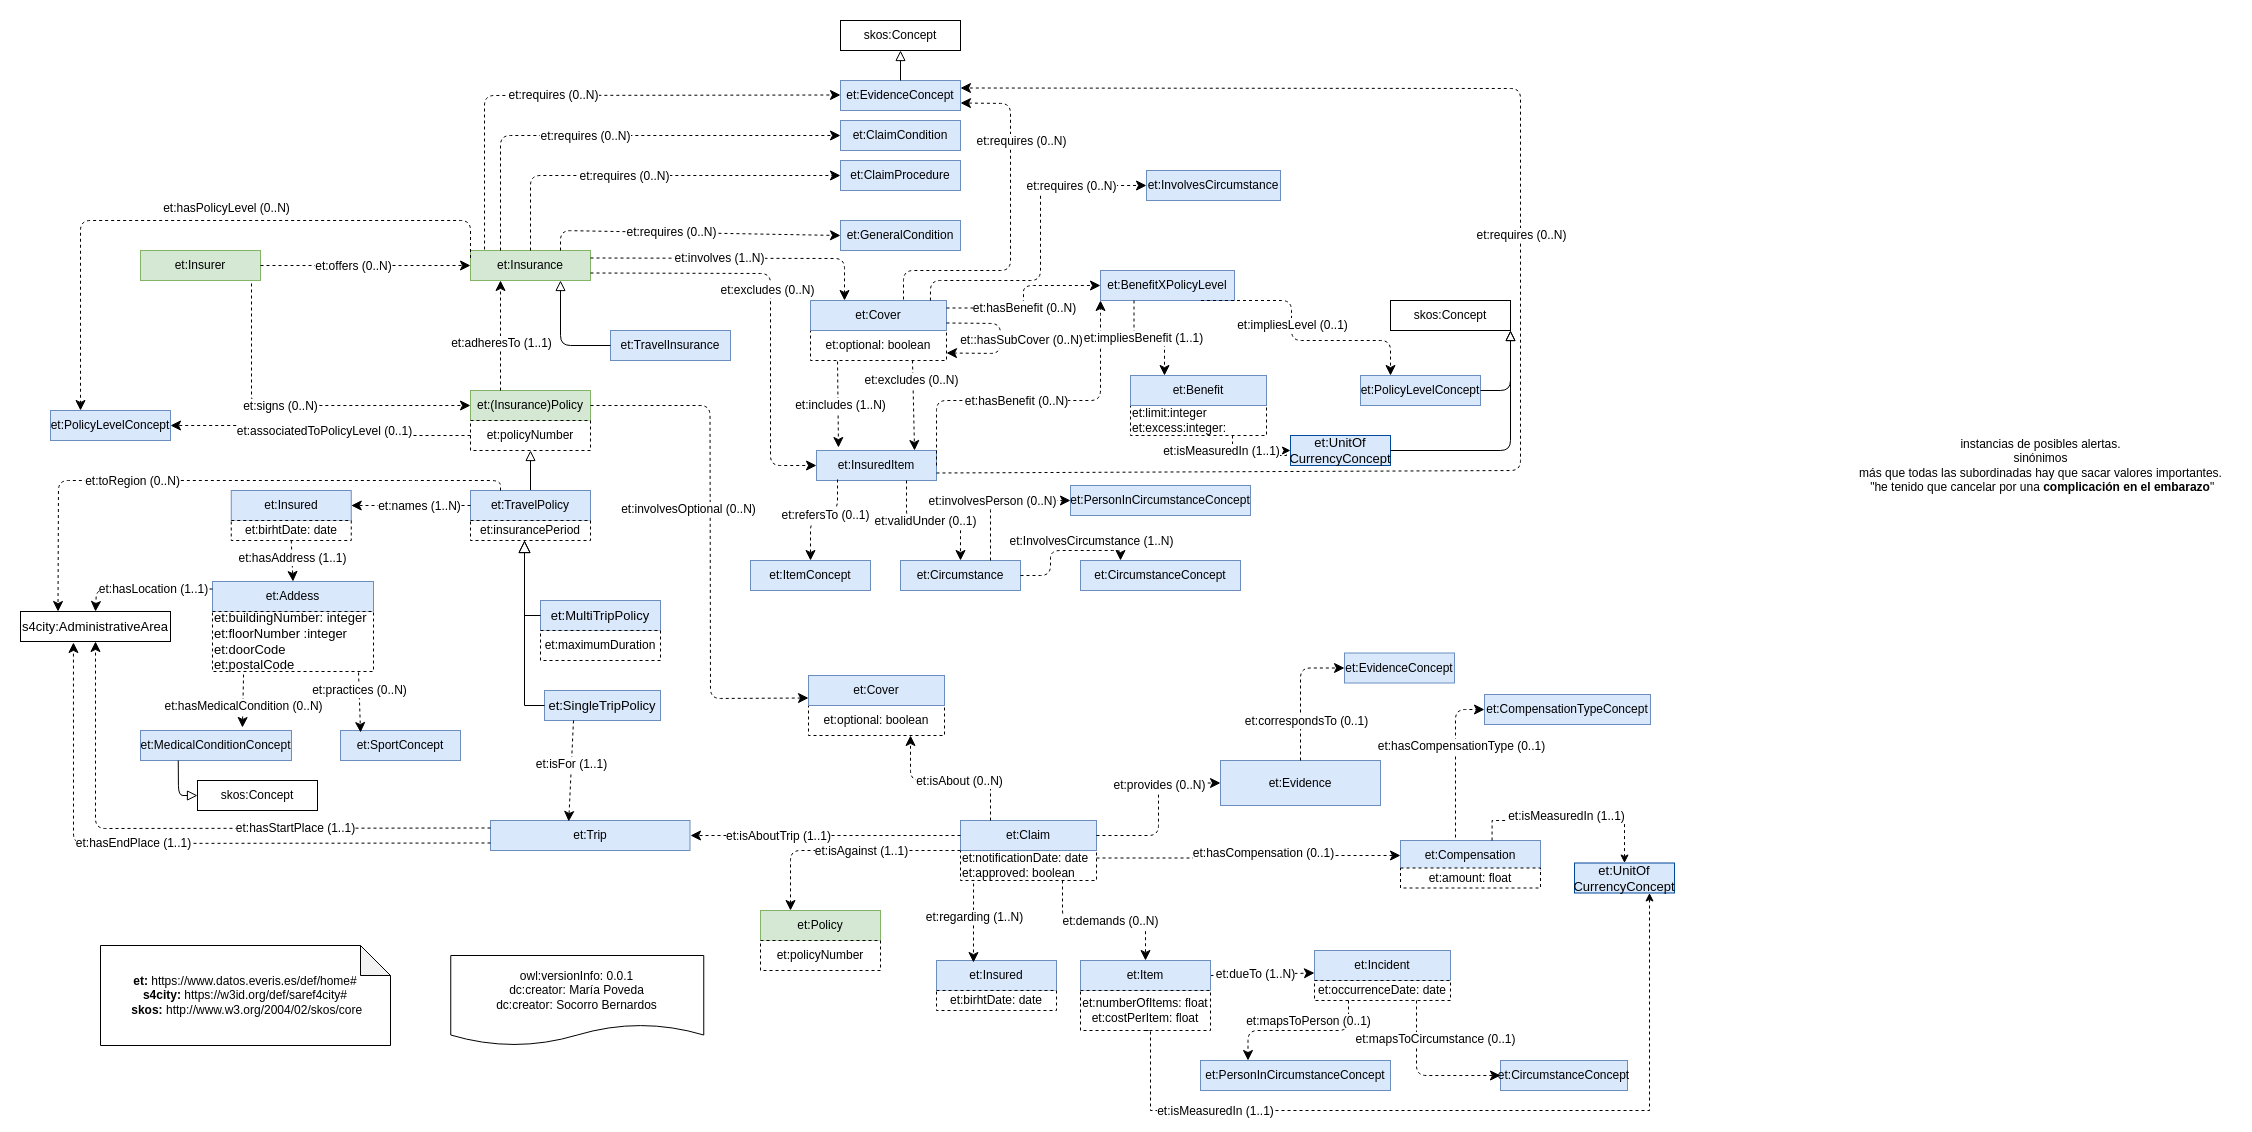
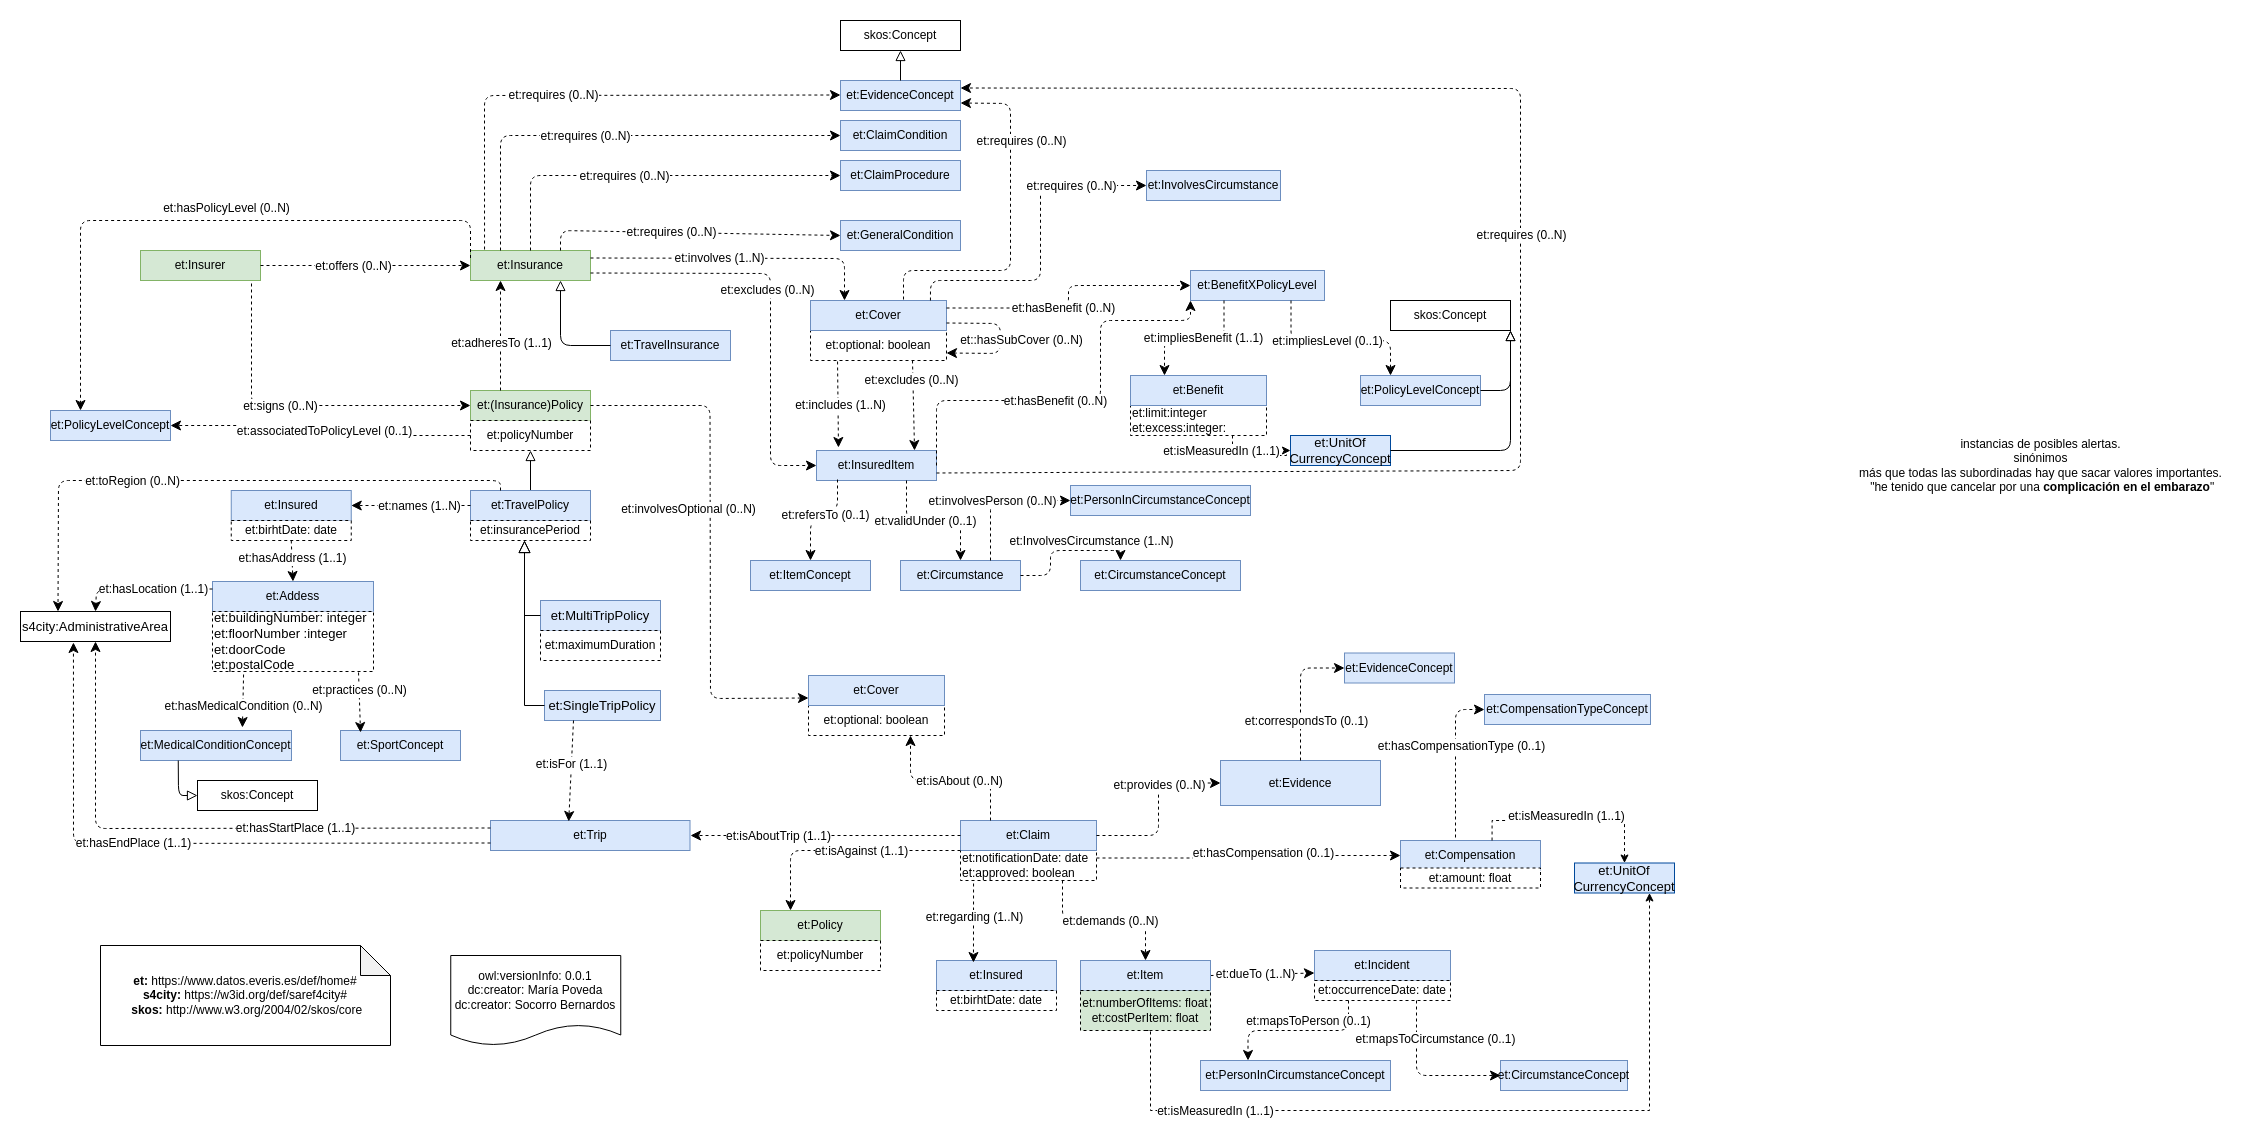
(1168, 286) -> (1258, 286)
(577, 1001) -> (536, 1001)
(1146, 1011) -> (1146, 1011)
